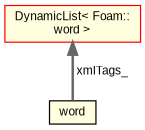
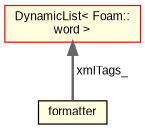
(73, 112) -> (73, 112)
